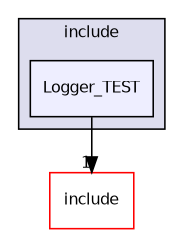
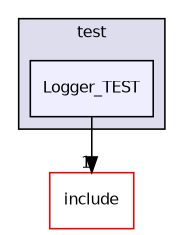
(92, 33) -> (92, 33)
